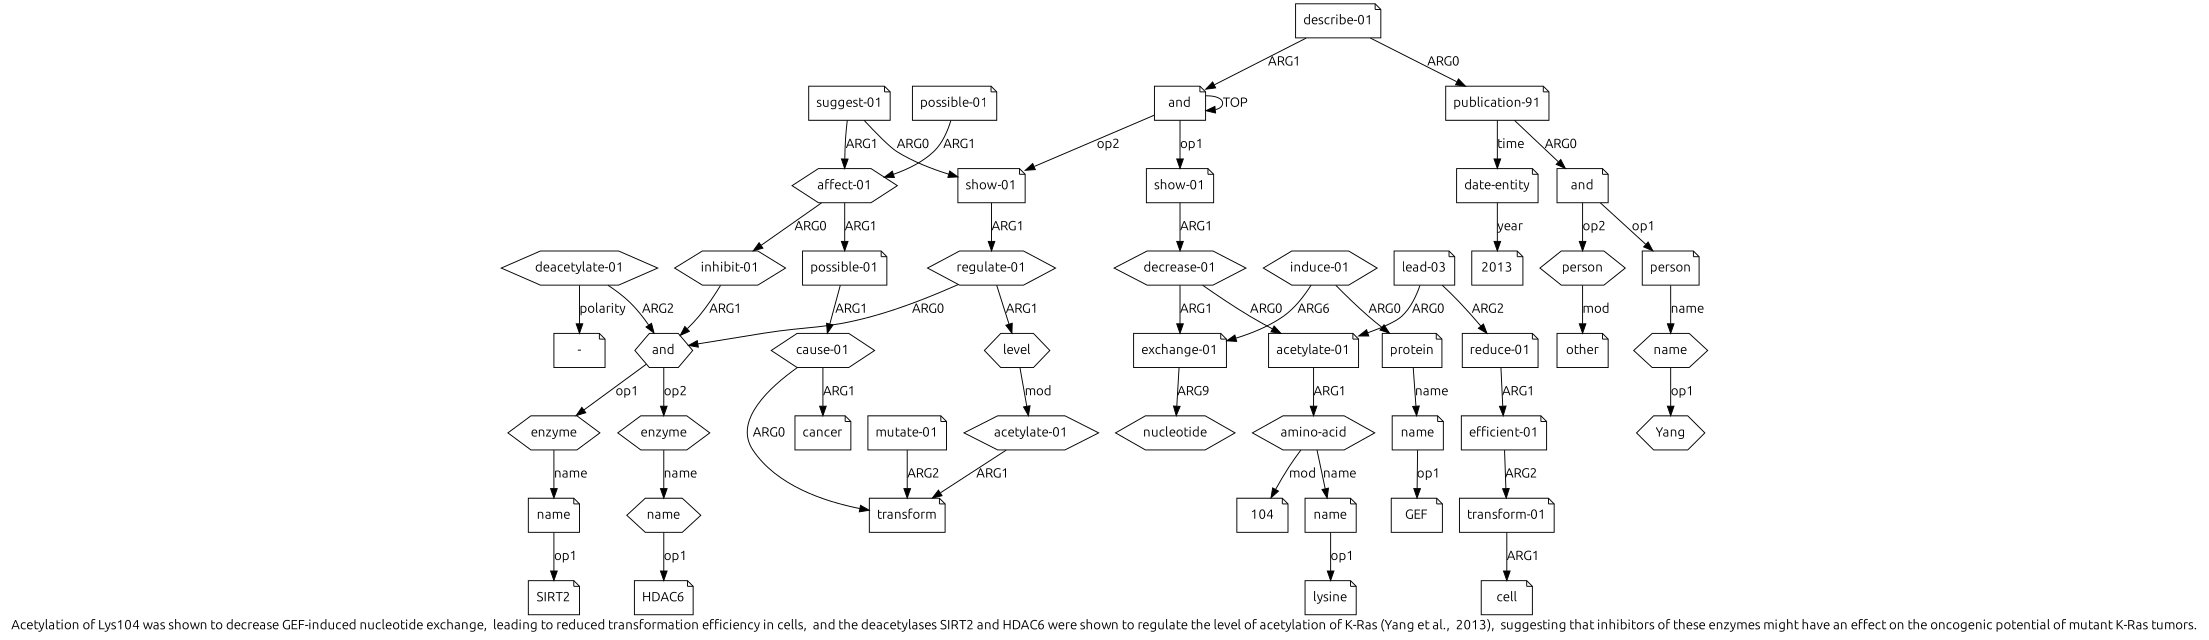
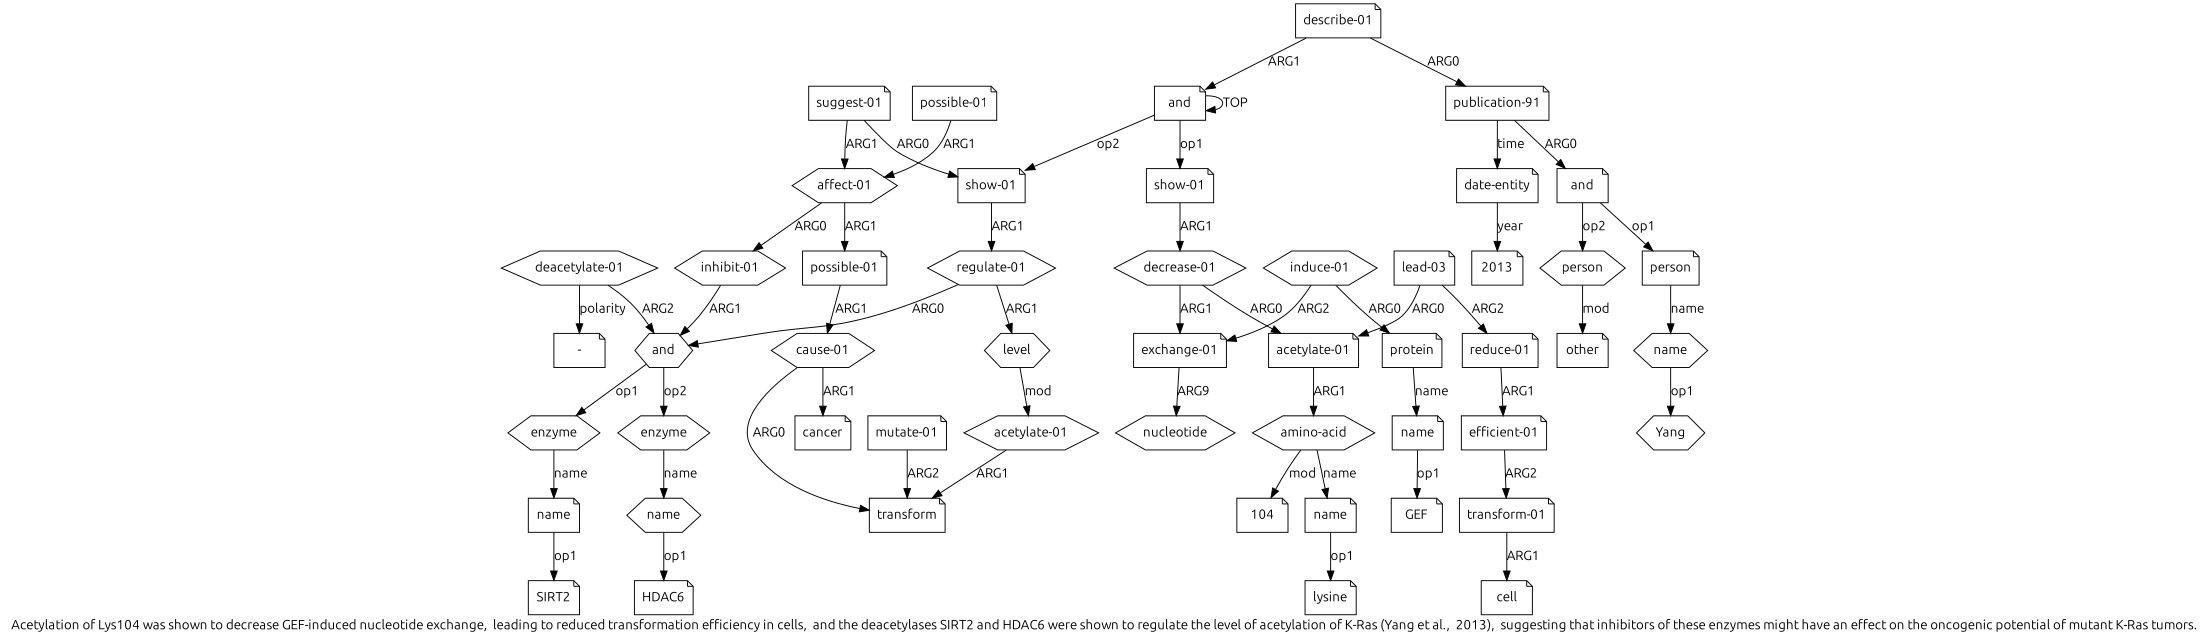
(1314, 309) -> (1314, 309)
